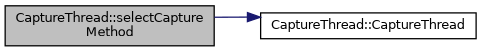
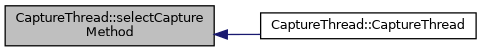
(231, 17) -> (244, 35)
